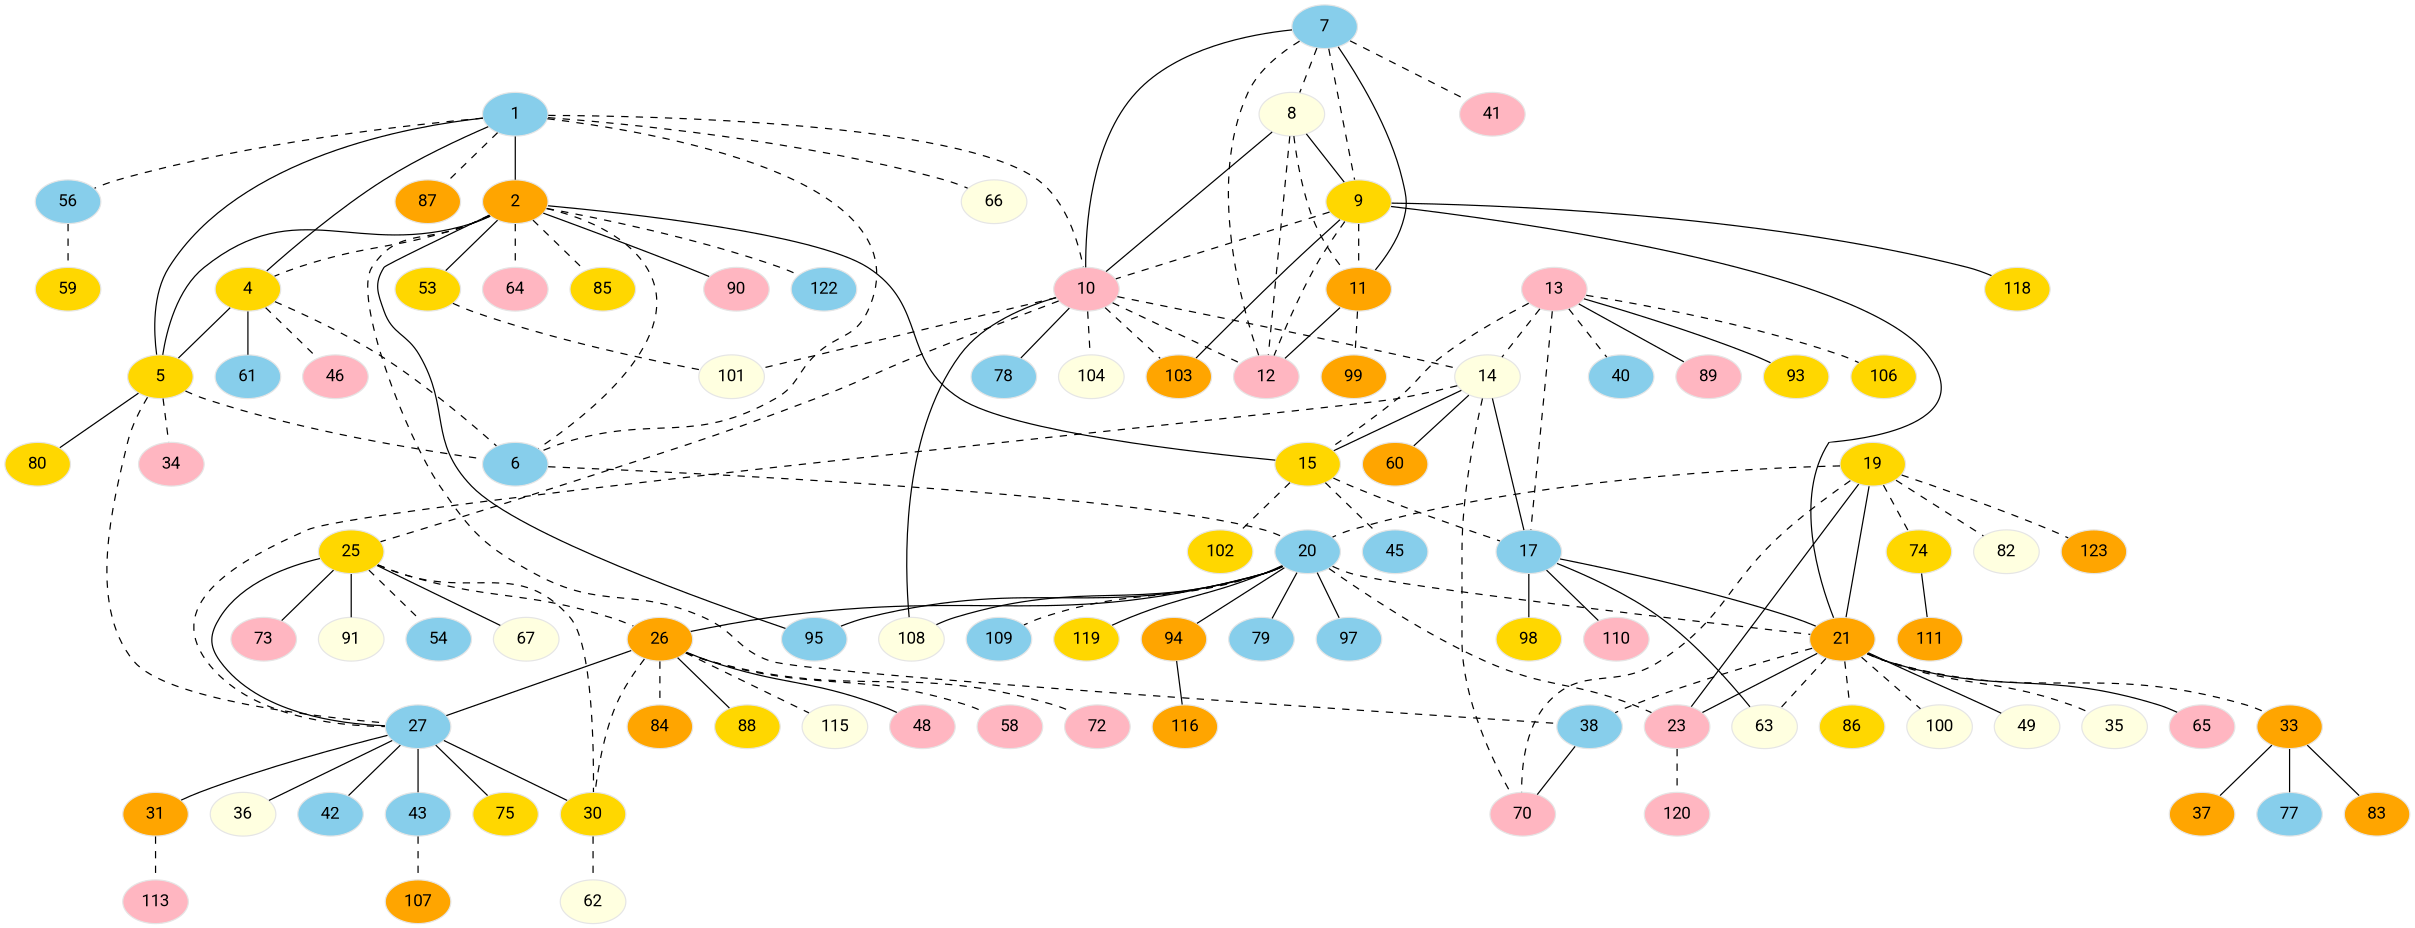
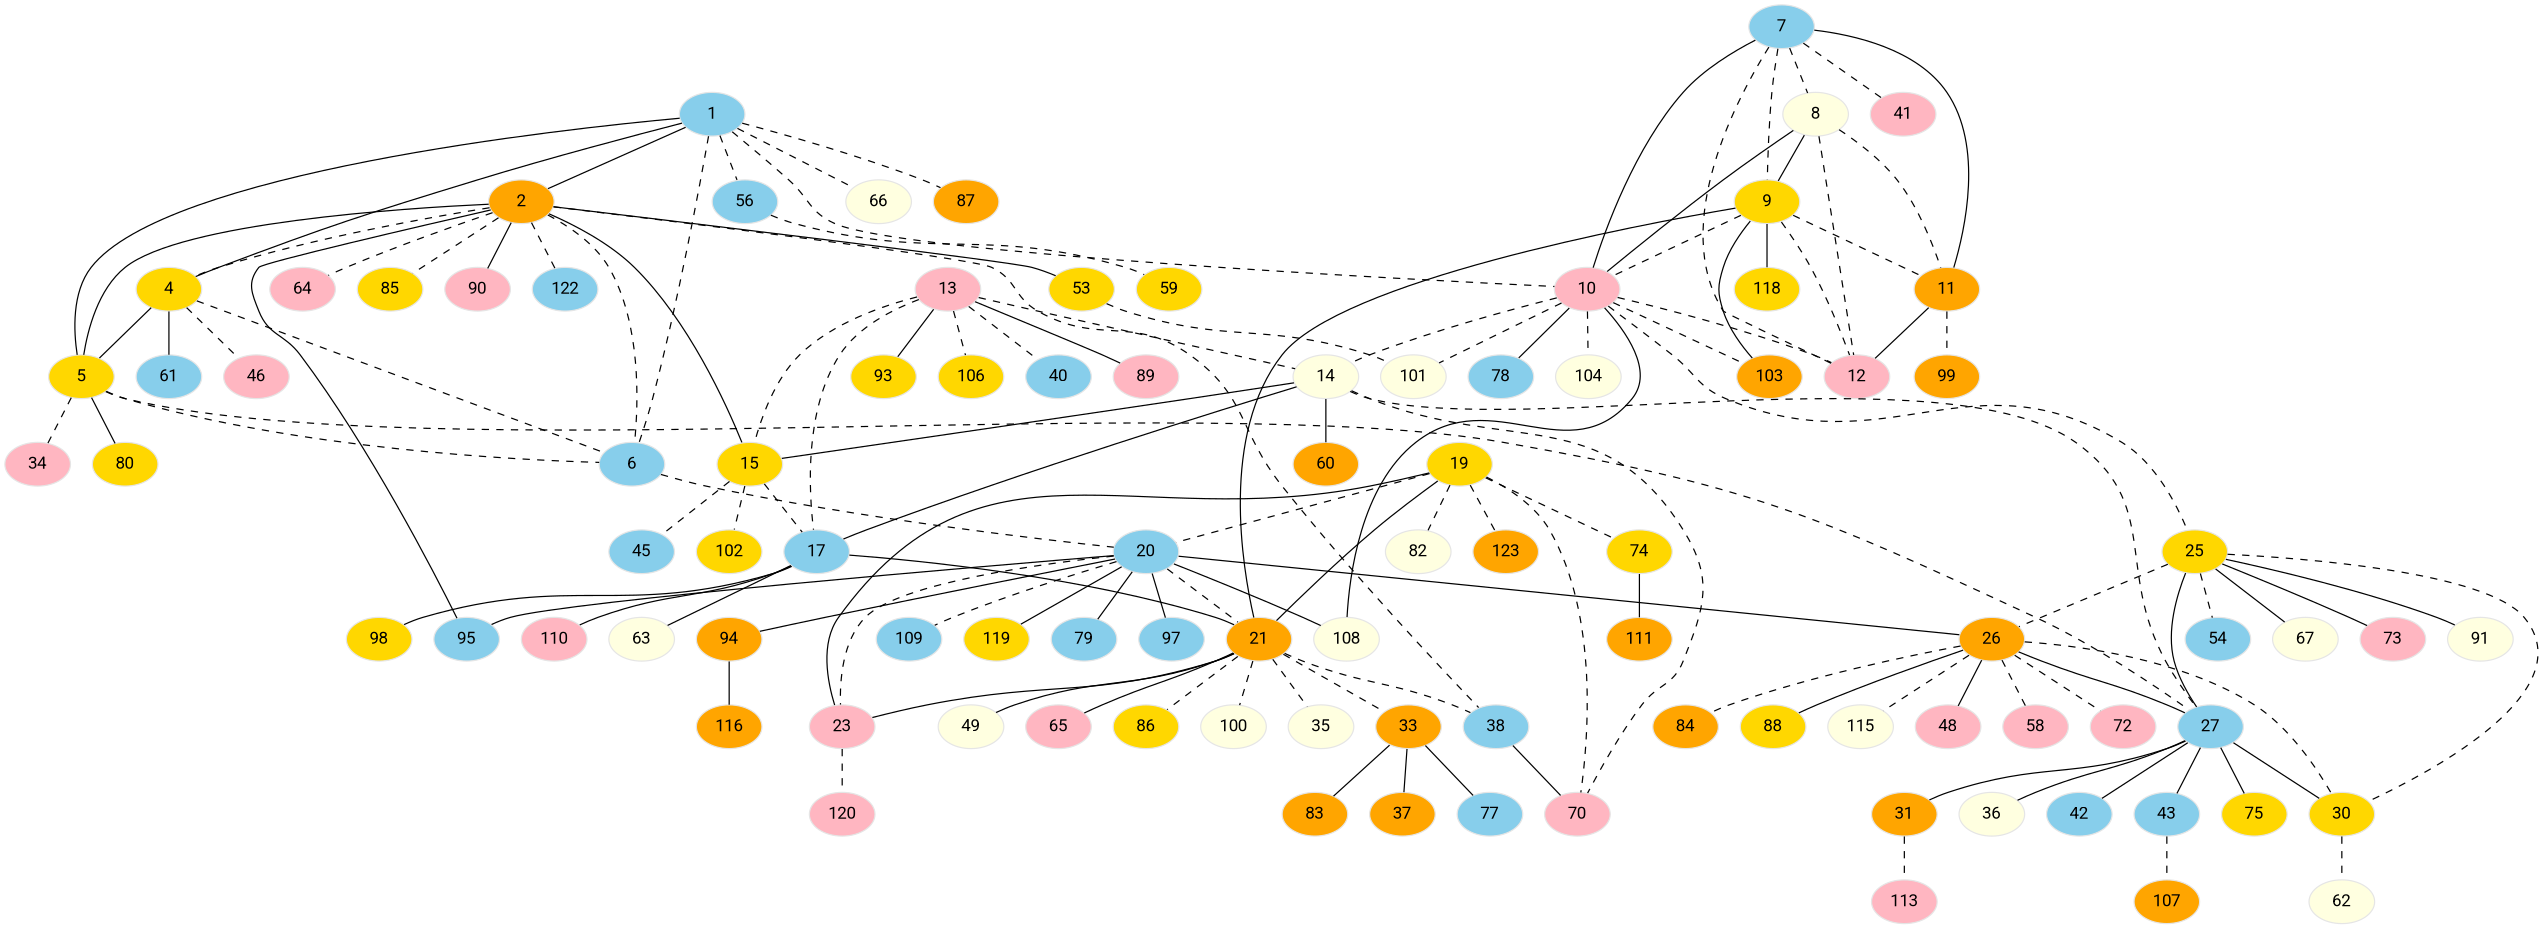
(1803, 683) -> none
